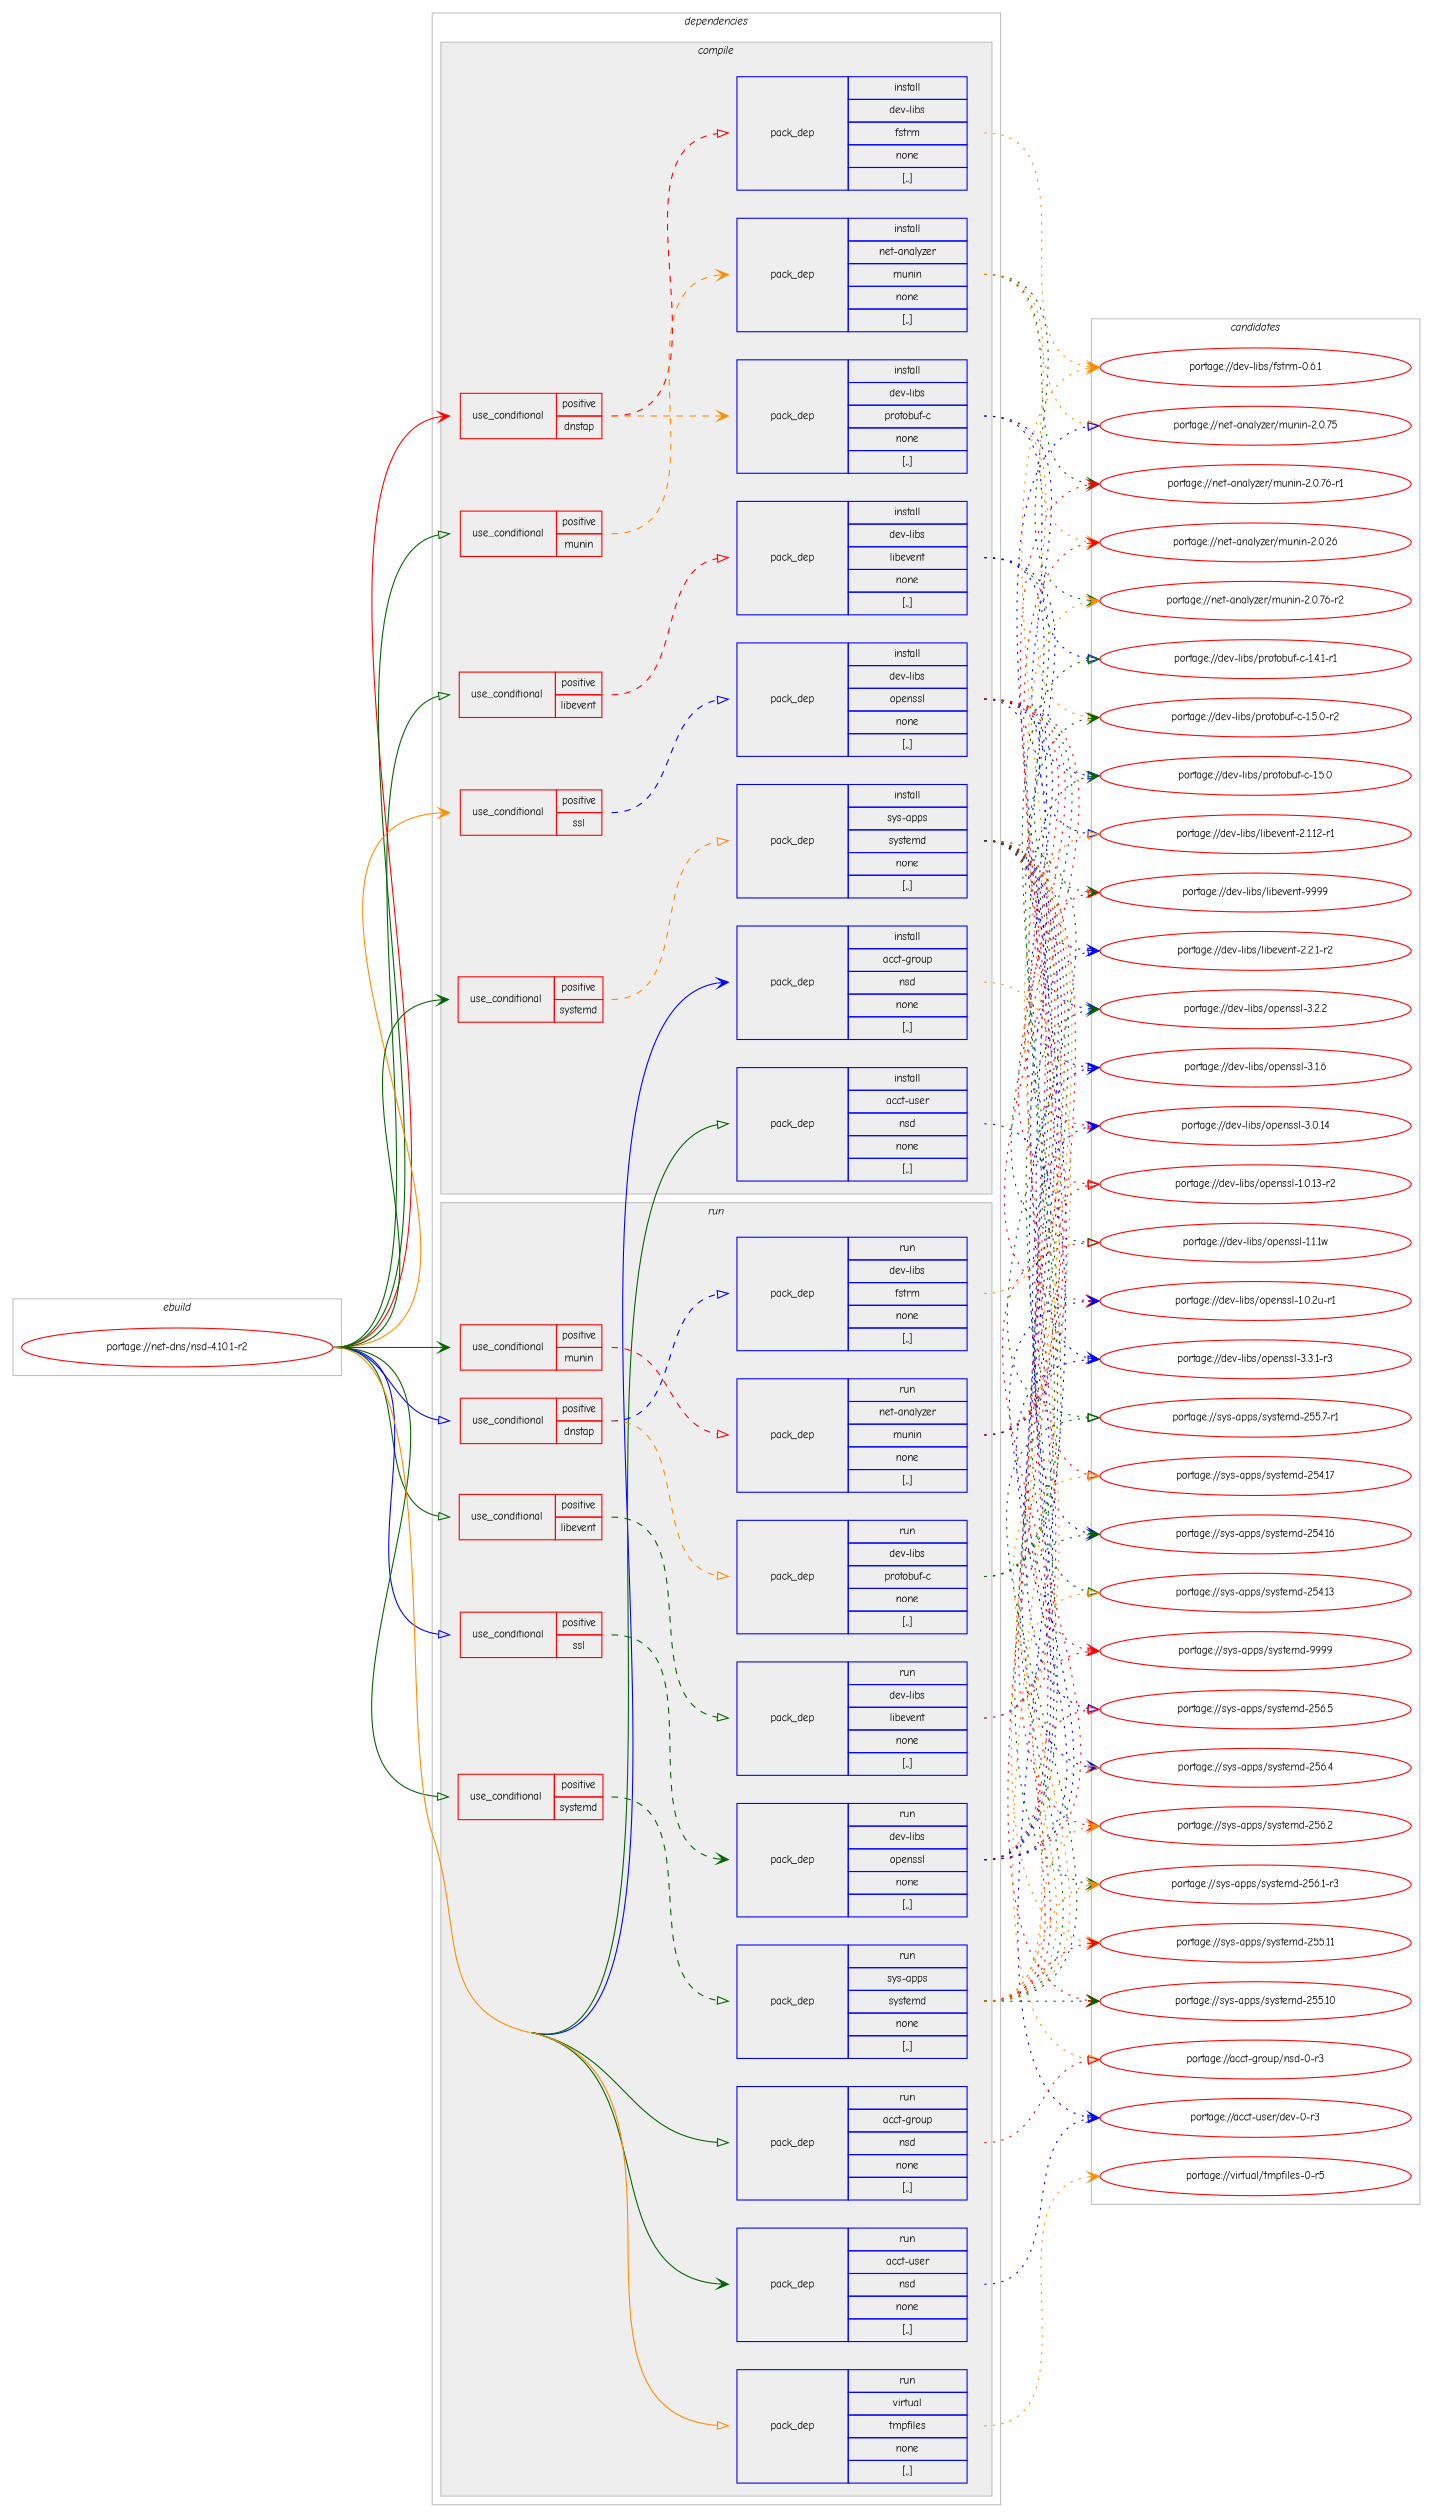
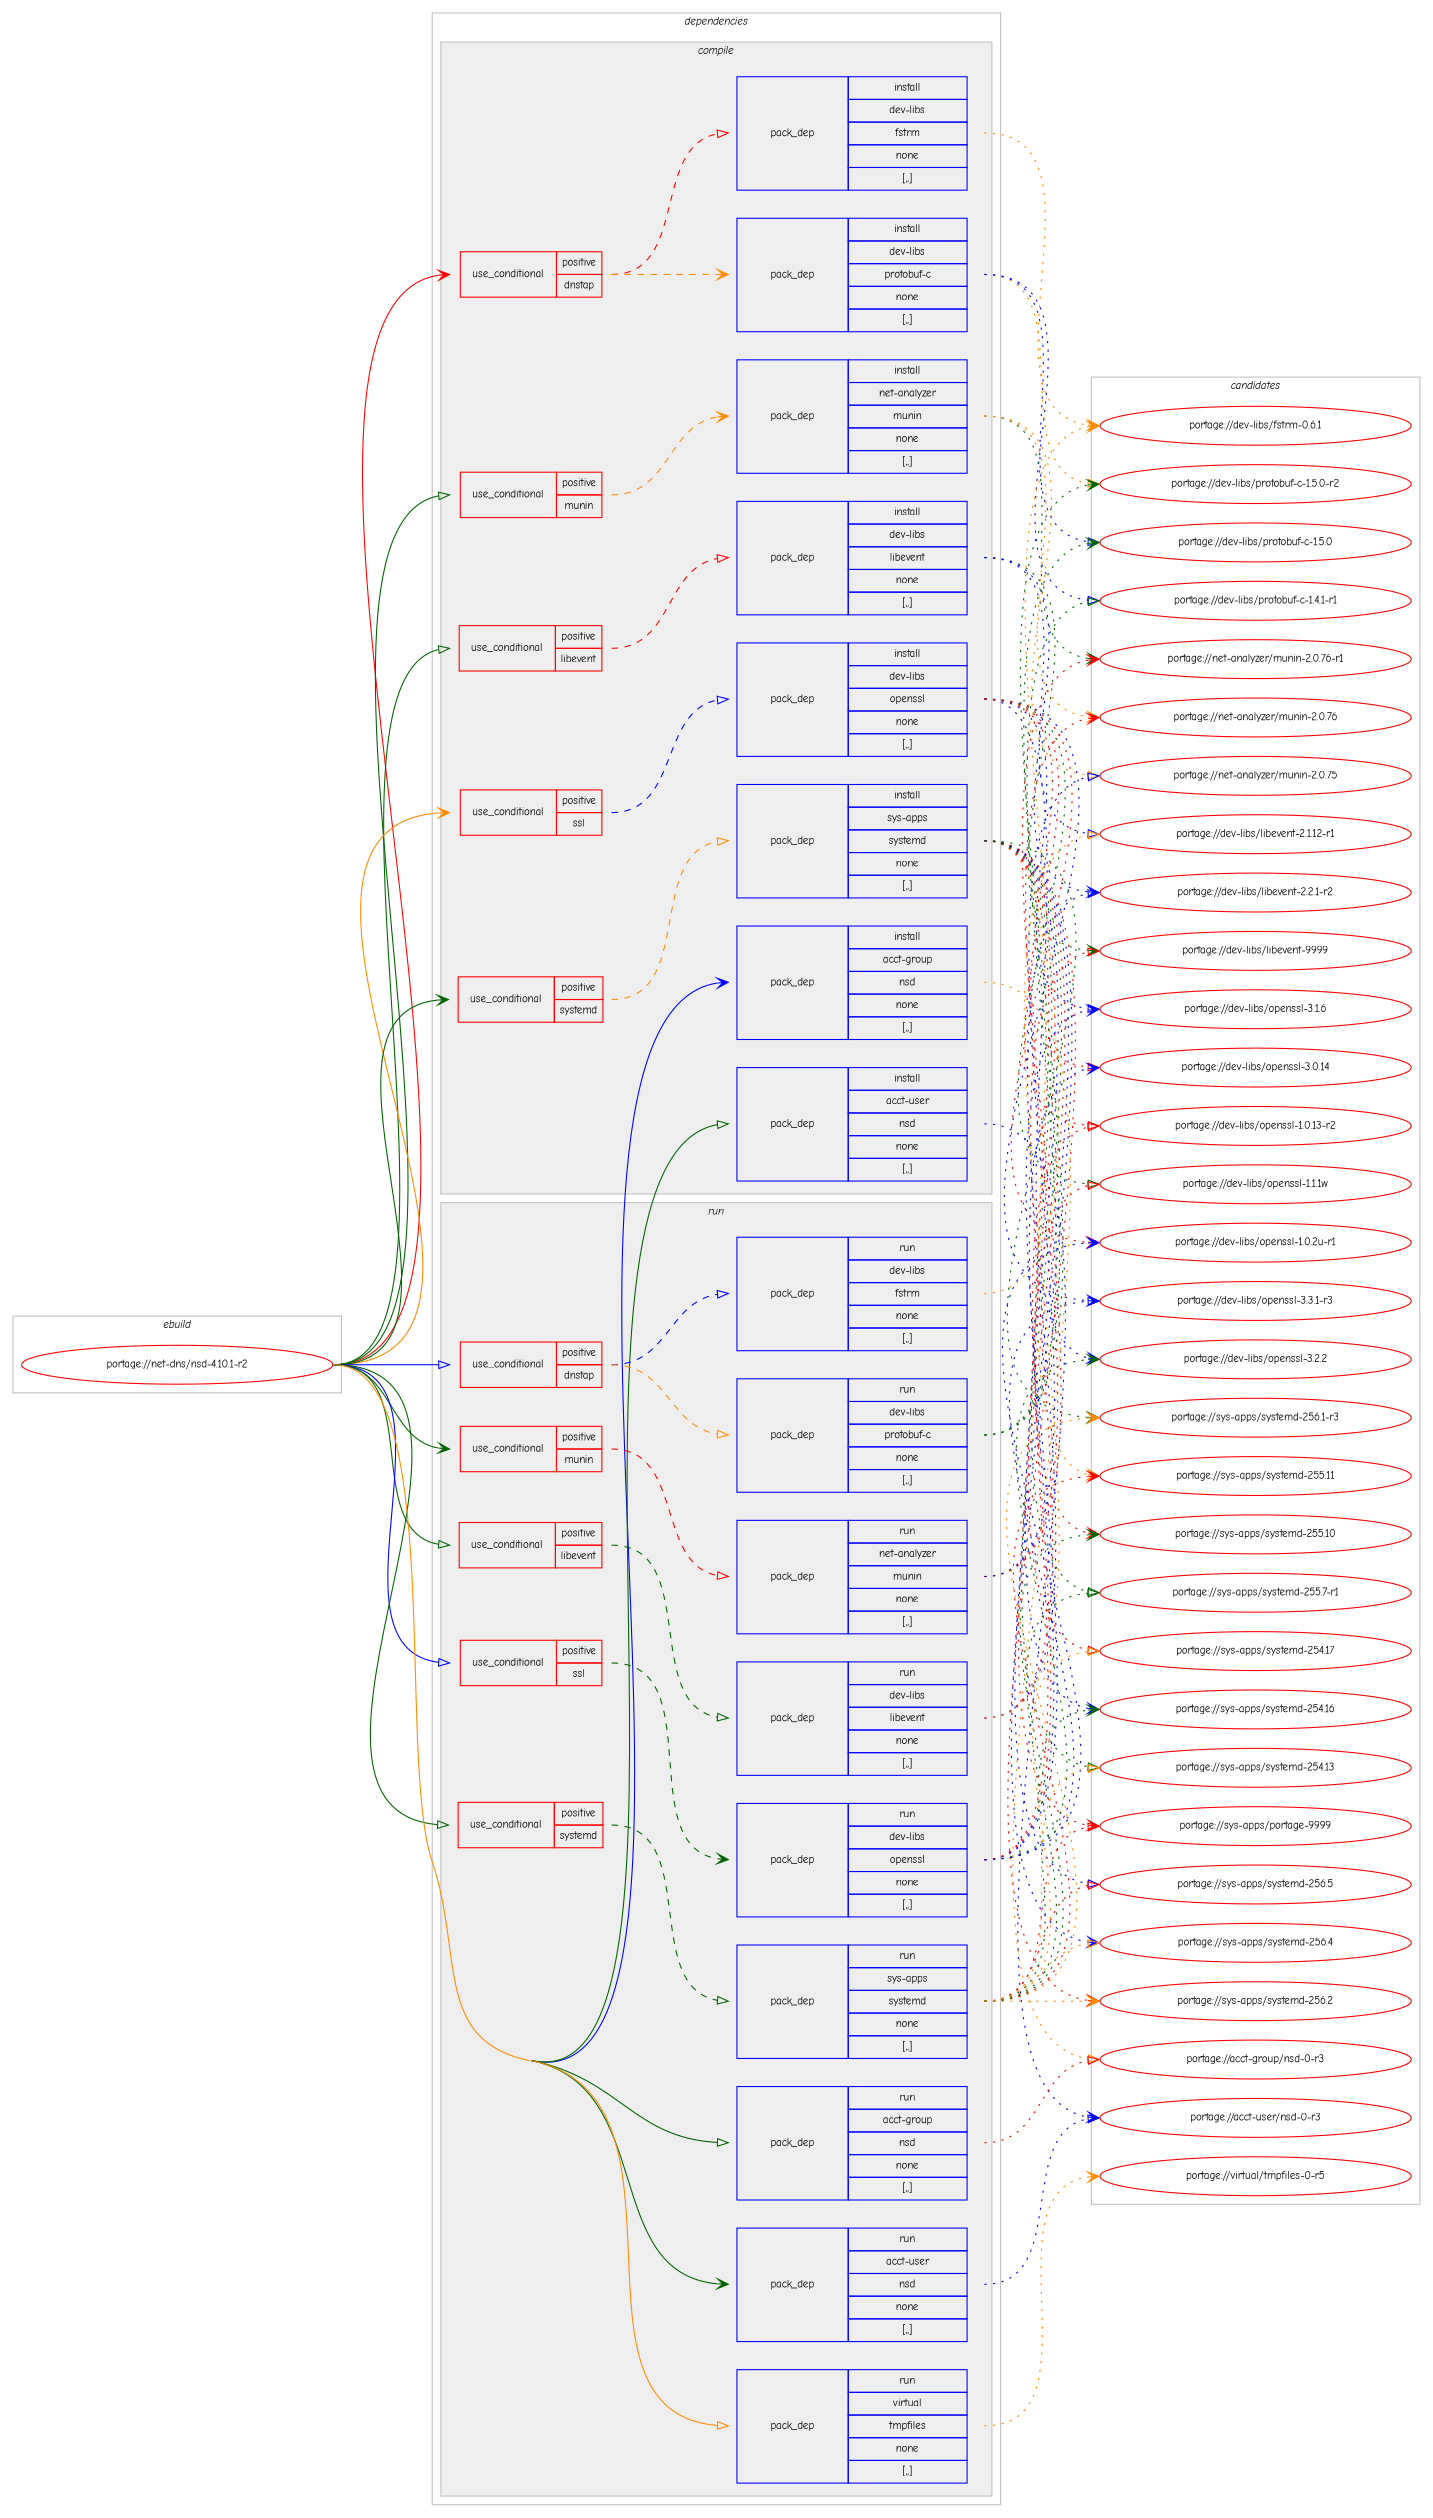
(1256, 542) -> (1256, 717)
(1256, 601) -> none
(1256, 1651) -> (1256, 1826)
(1256, 2118) -> (1256, 2118)
